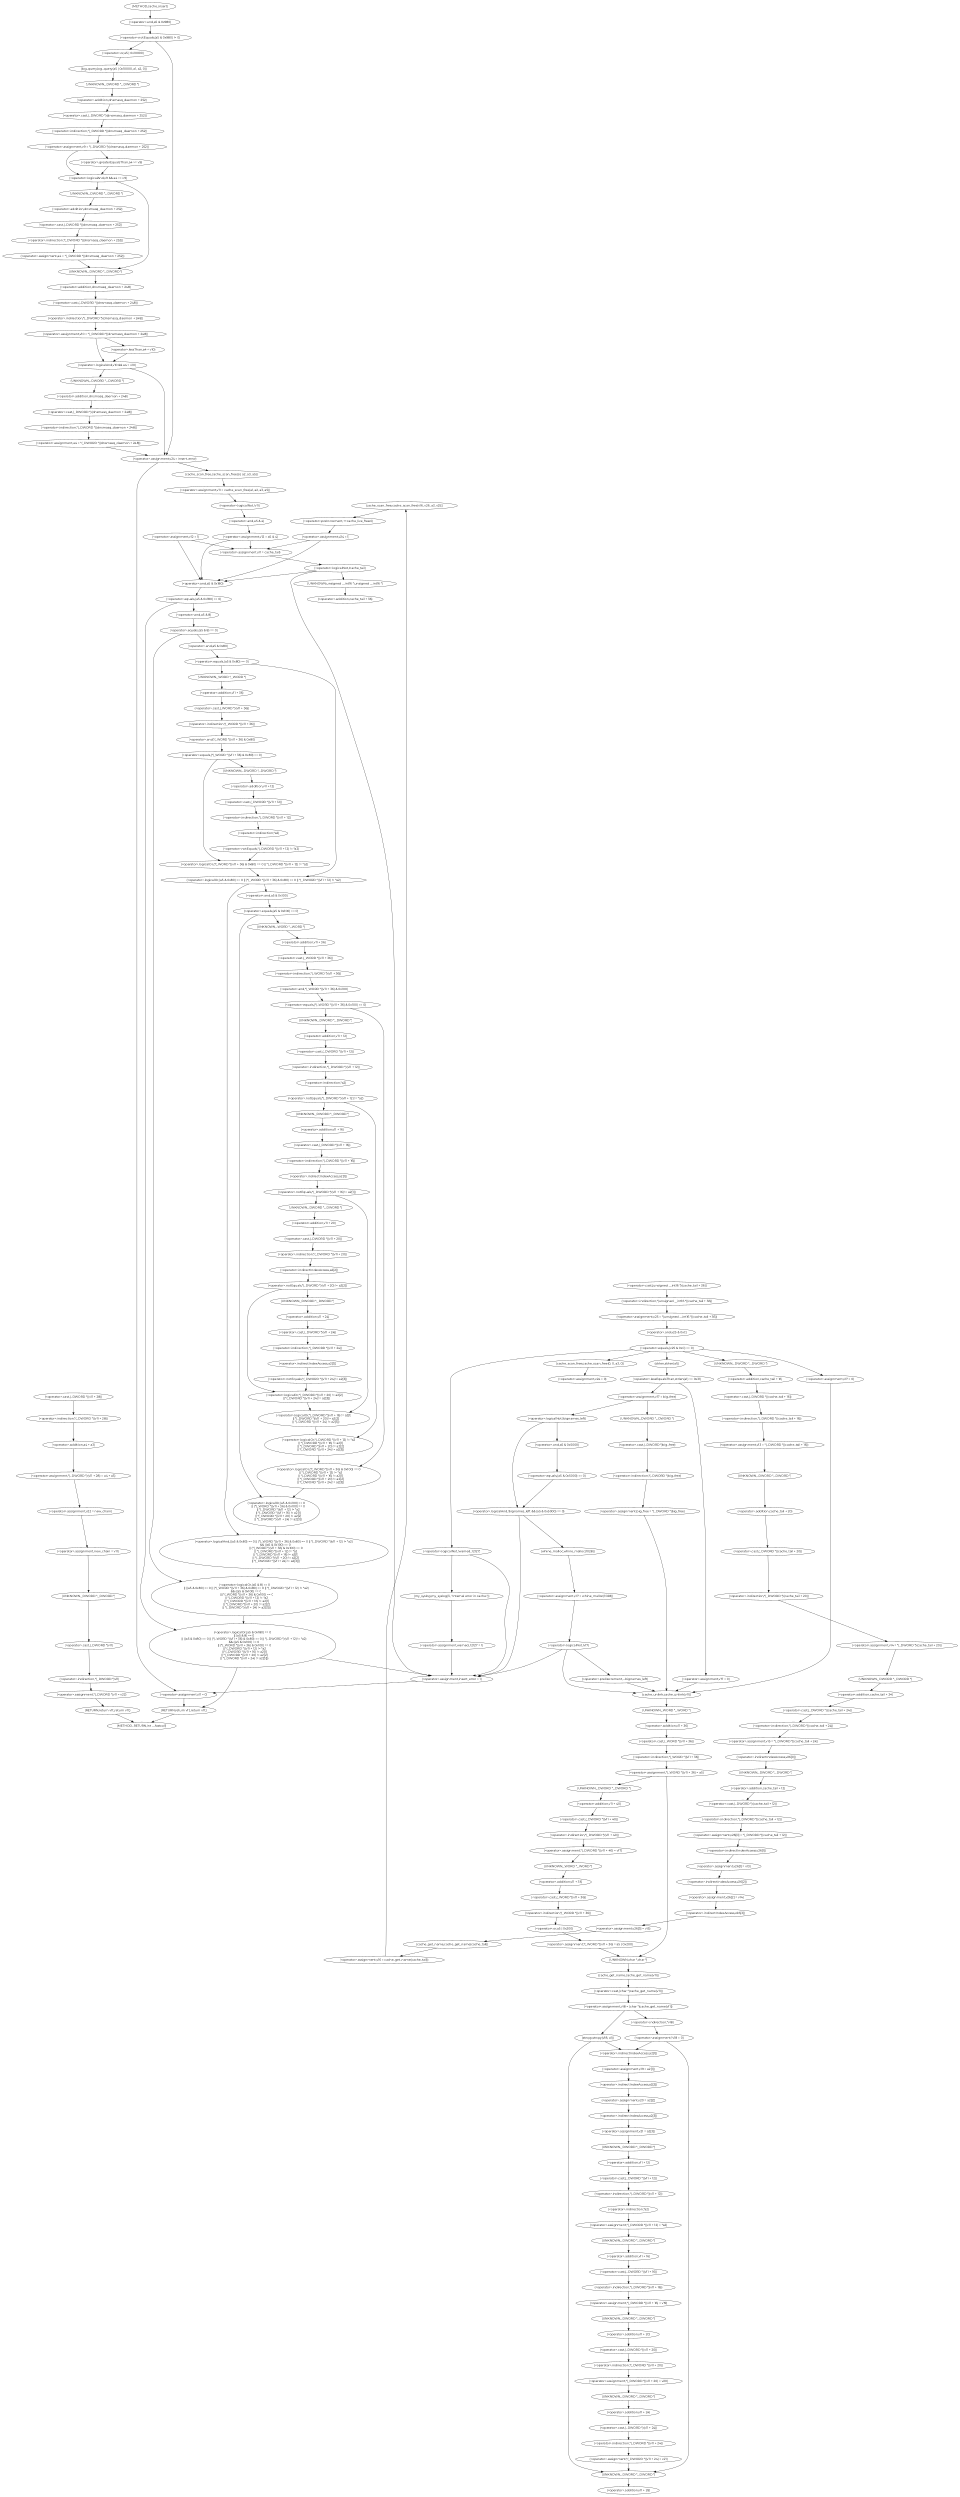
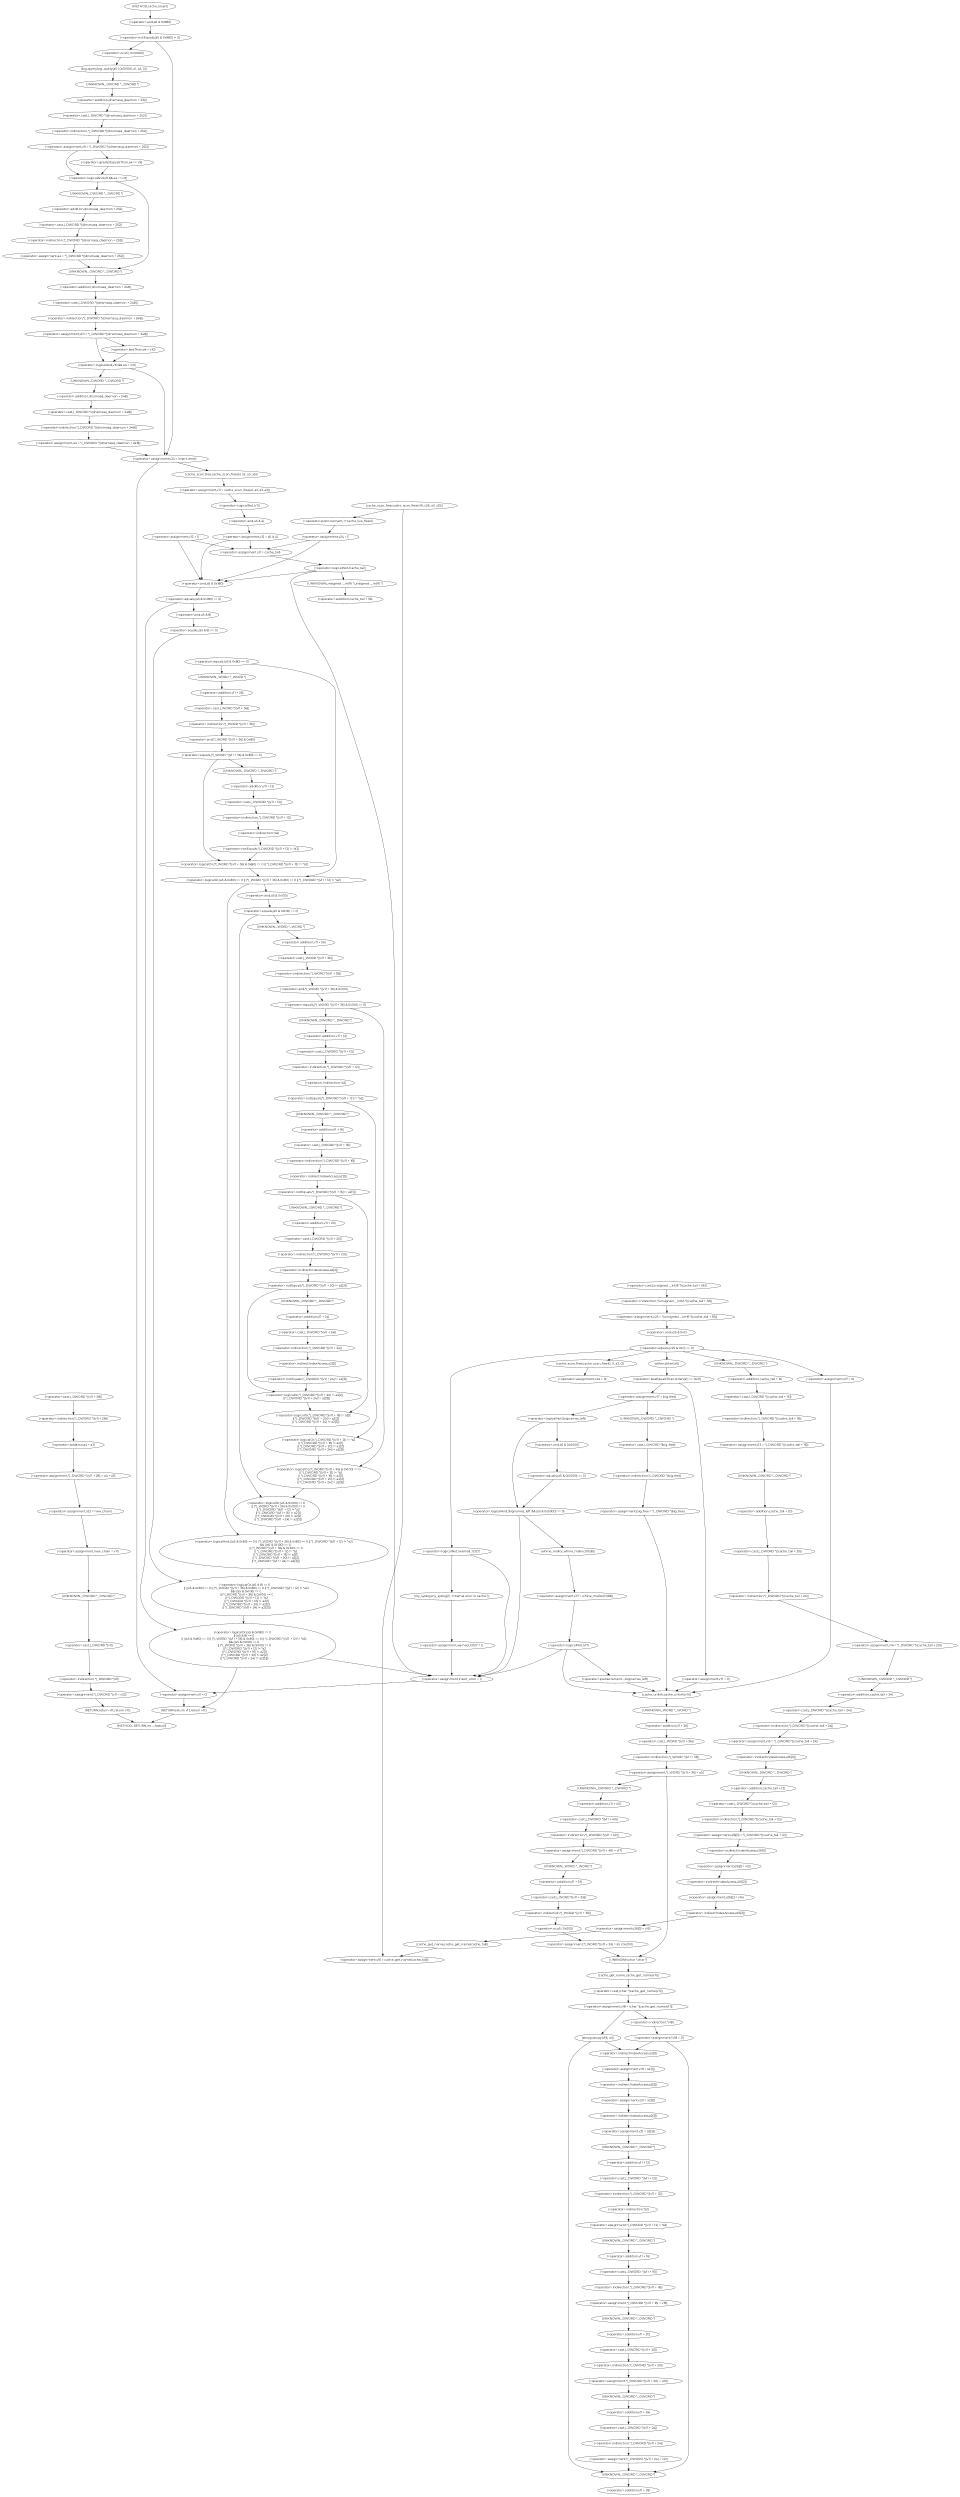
(208, 646) -> none
(406, 1235) -> (403, 1233)
